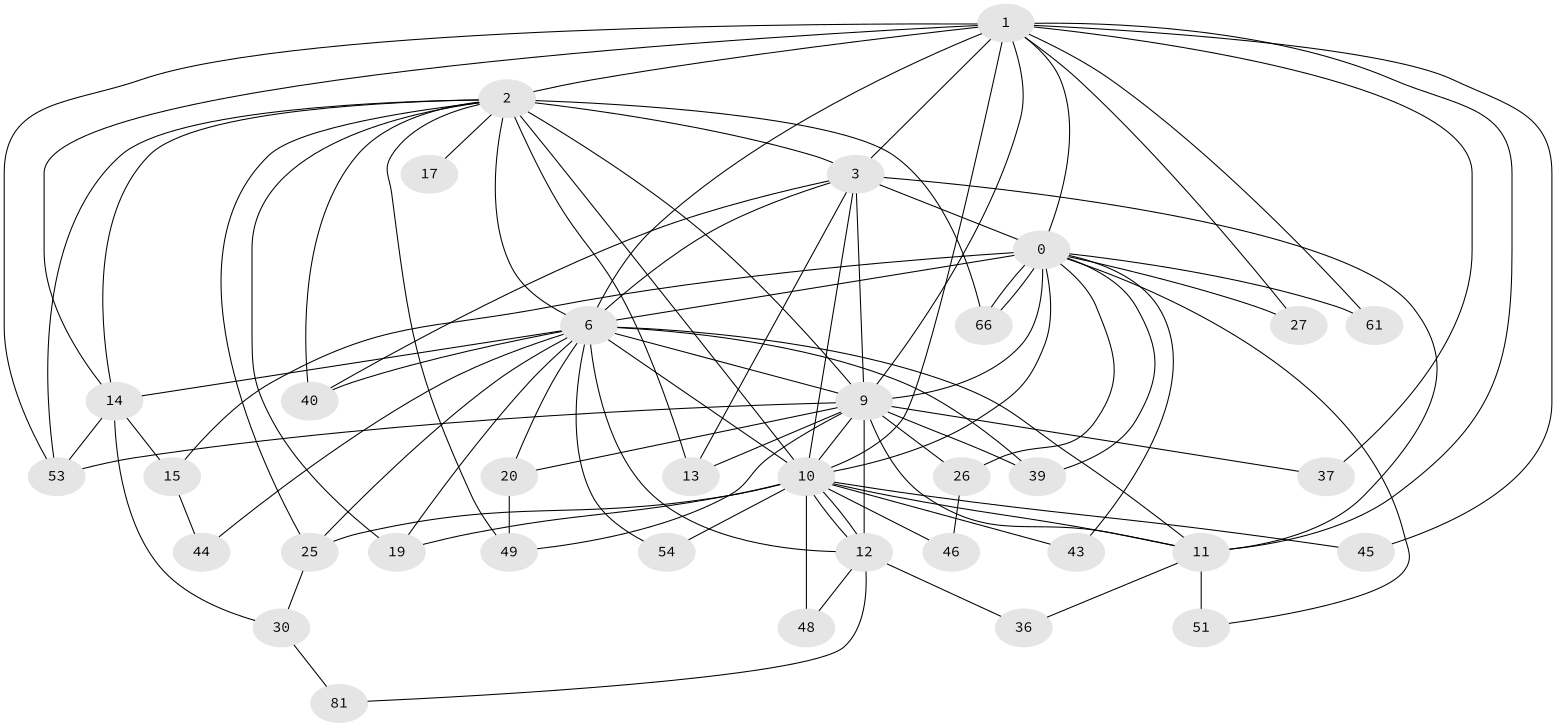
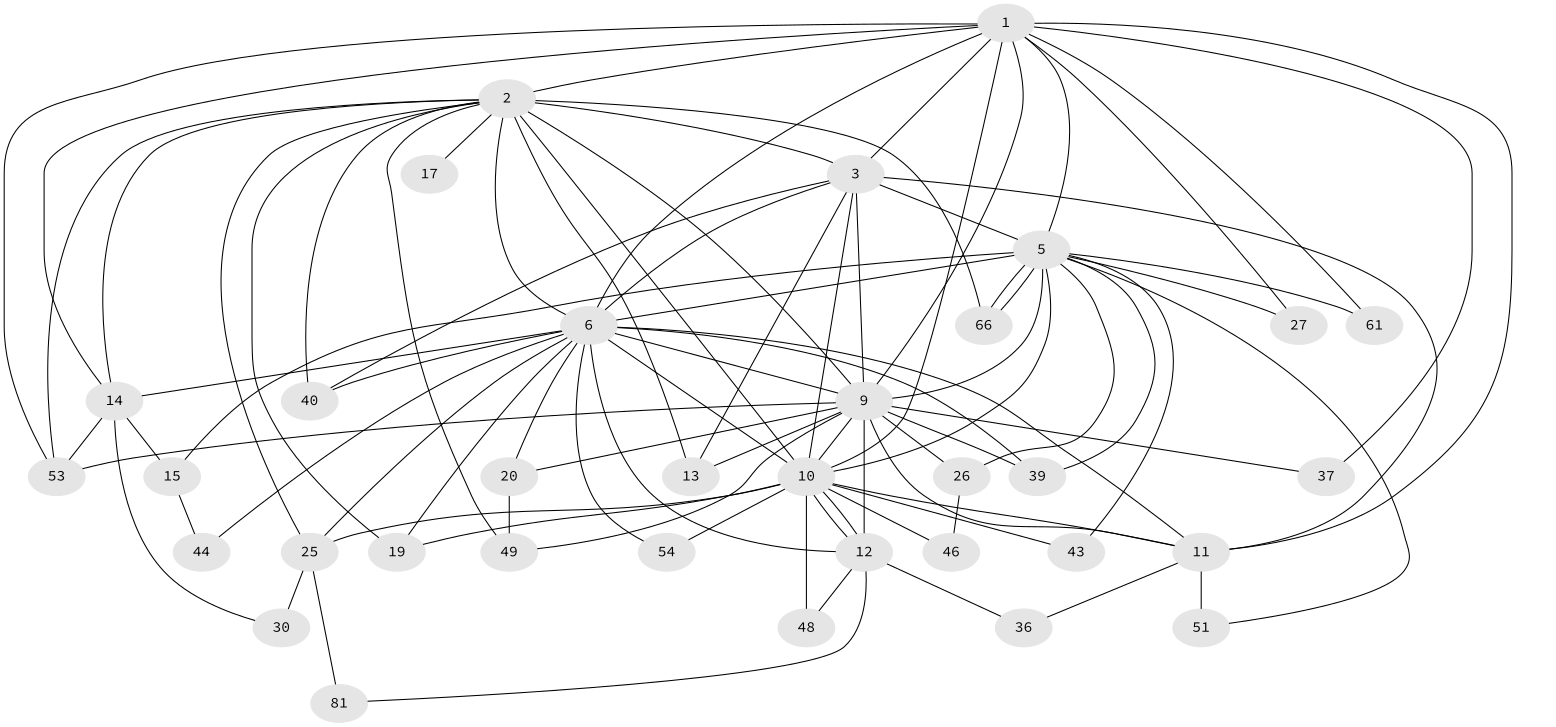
(1042, 250) -> (1042, 250)
(1366, 552) -> none
(310, 666) -> (324, 628)
